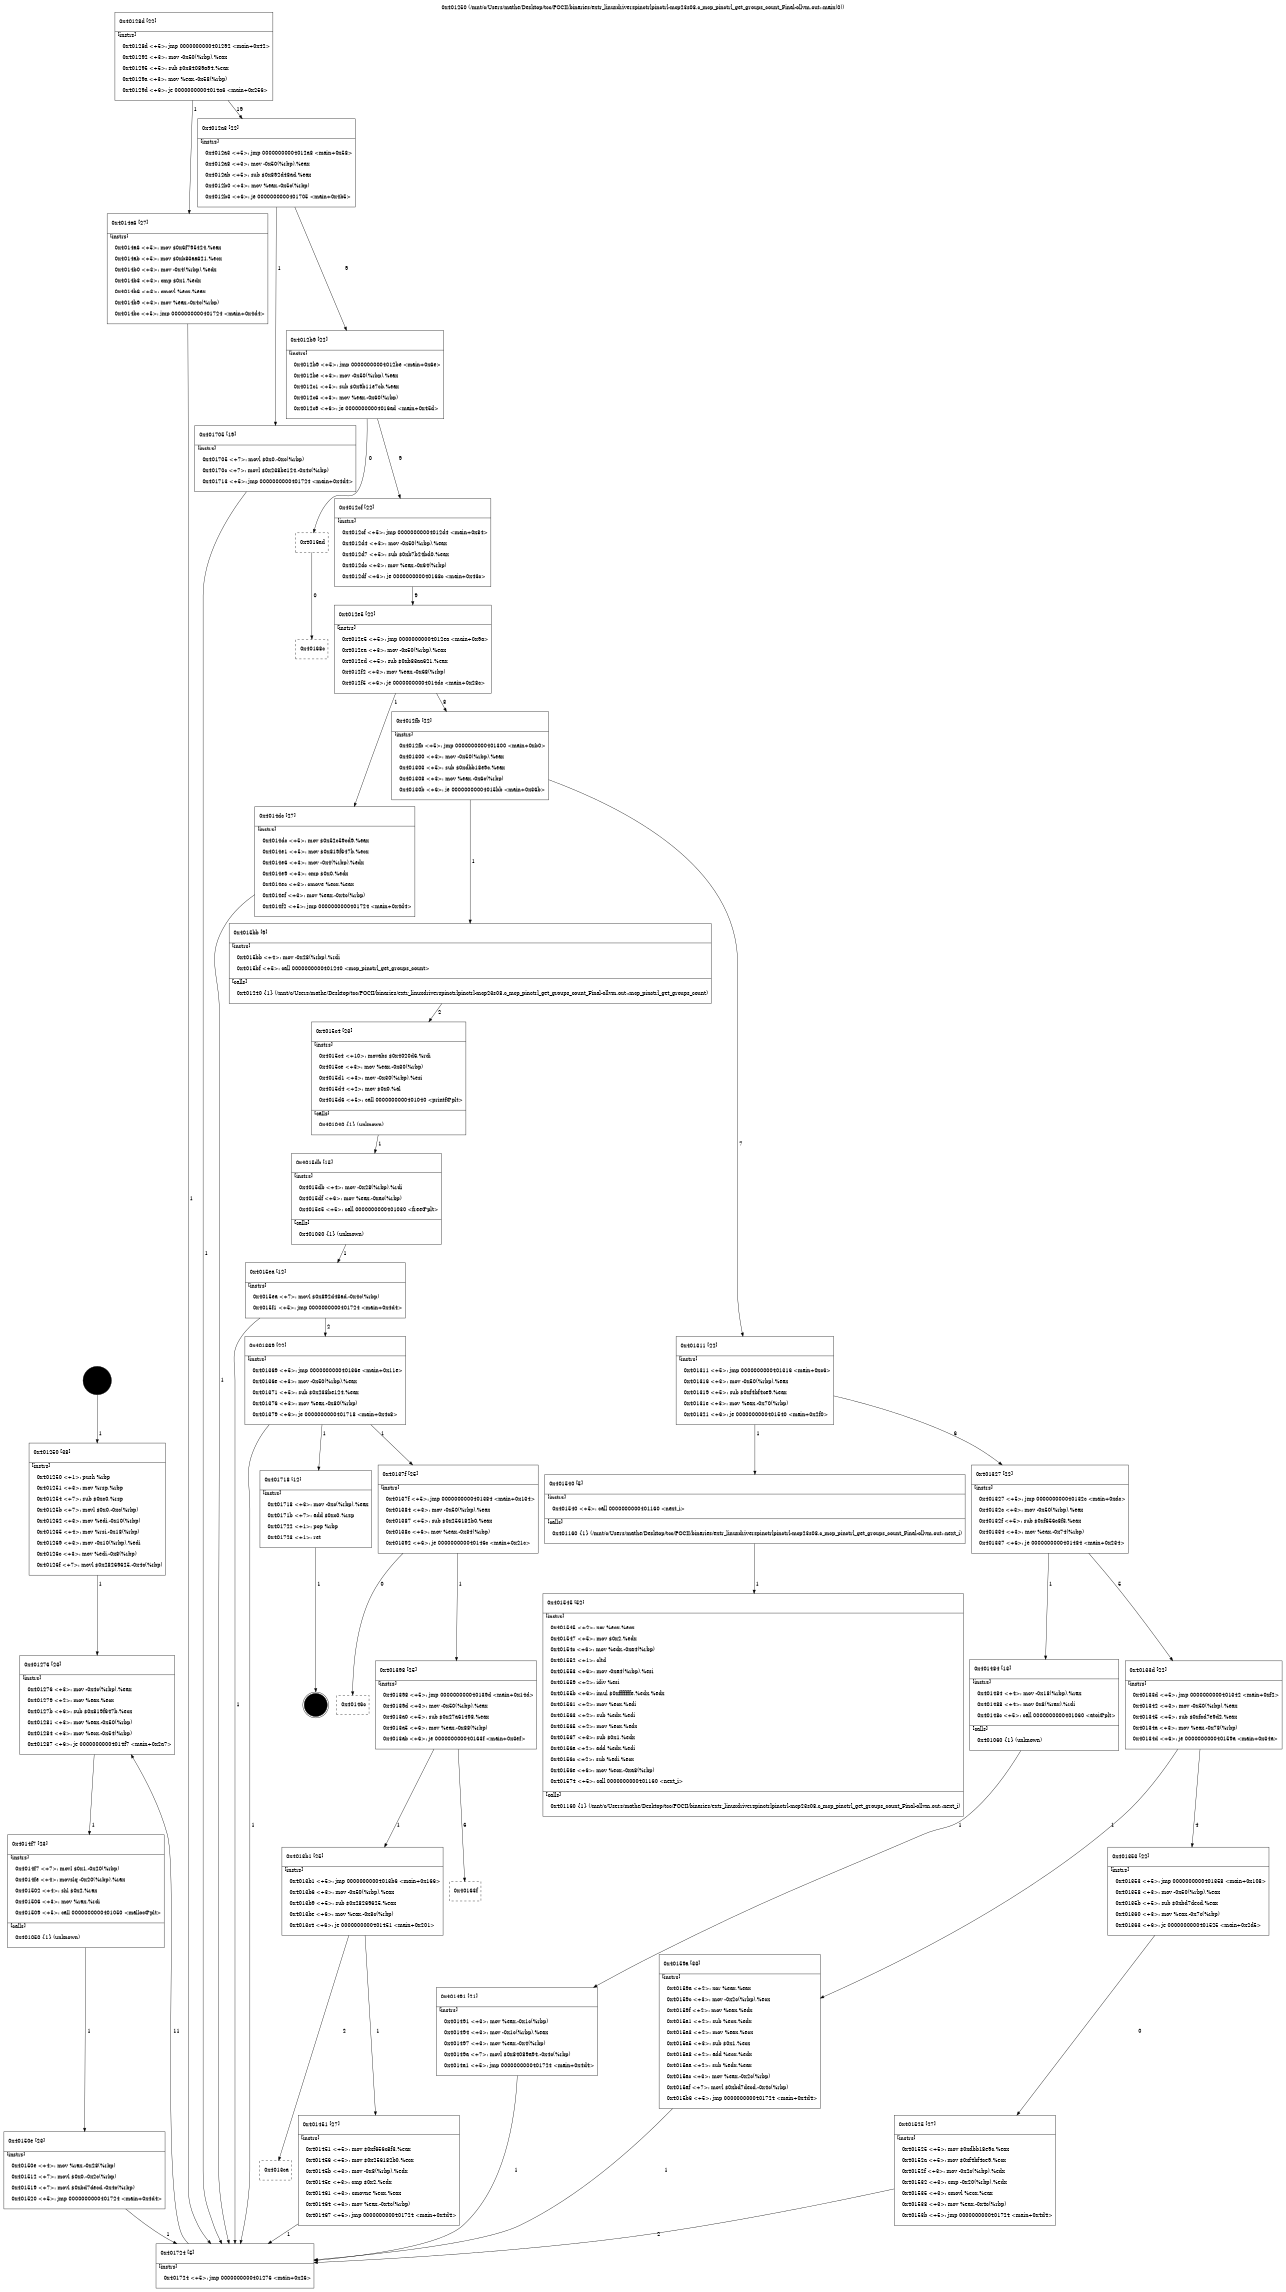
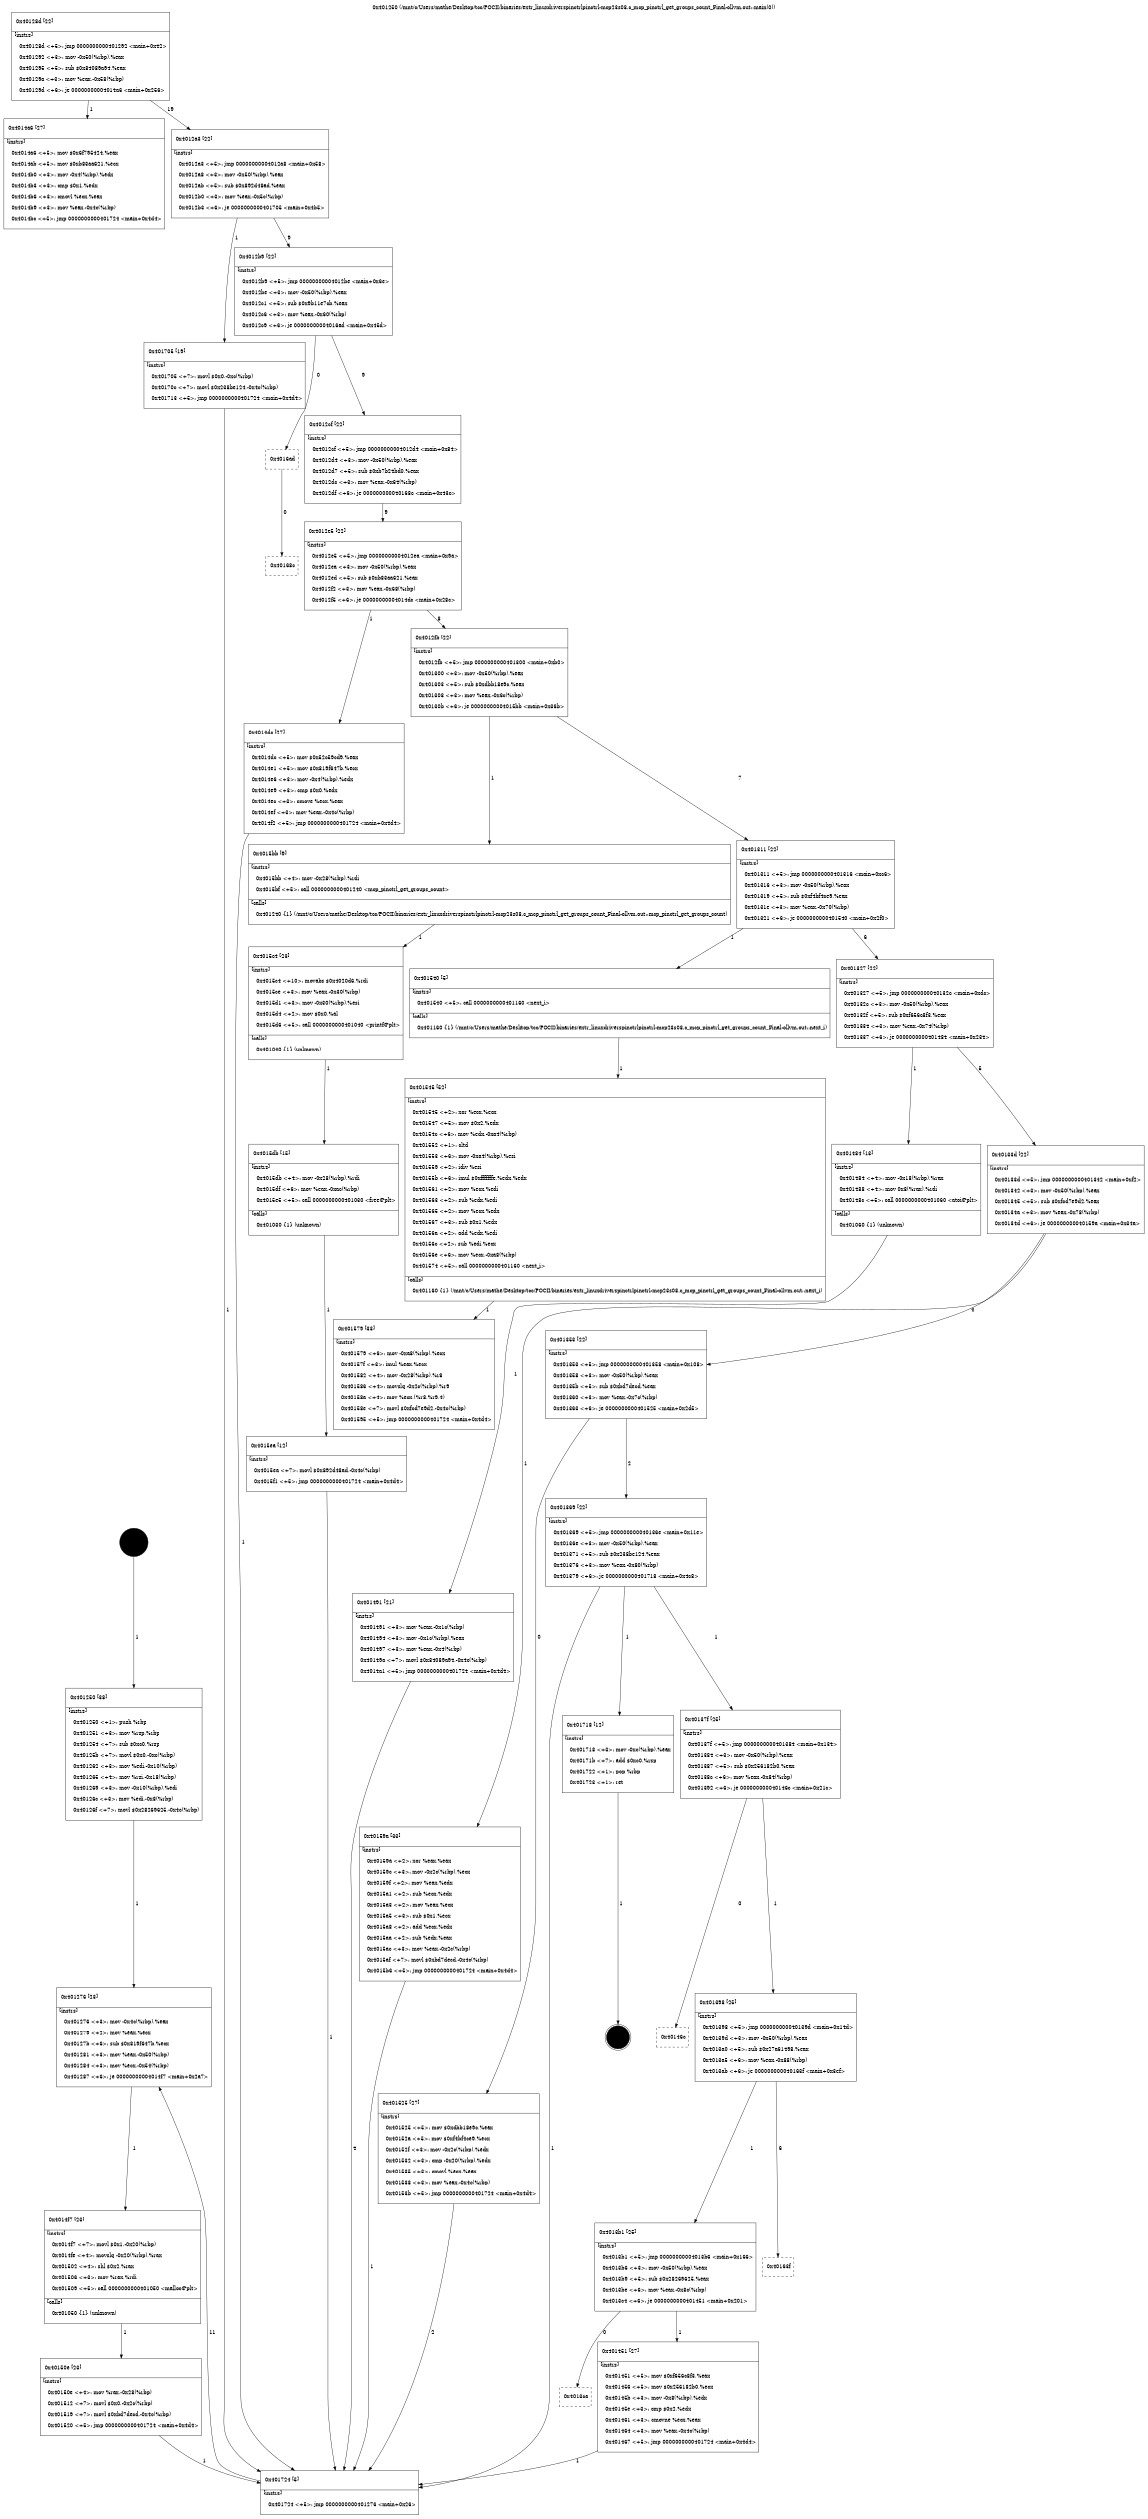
(439, 1013) -> (420, 938)
(188, 1285) -> none
(325, 1325) -> (626, 1457)
none -> (414, 1375)
(344, 2032) -> (604, 2333)
(515, 2170) -> (354, 2149)
